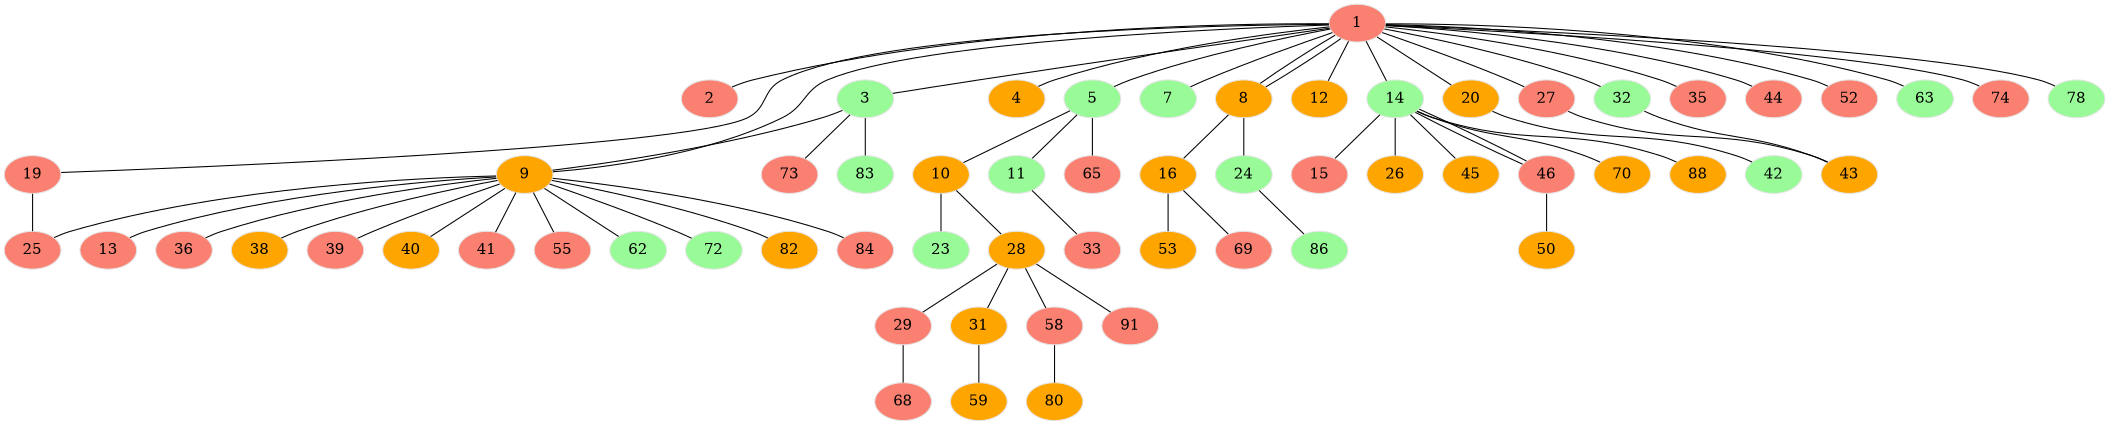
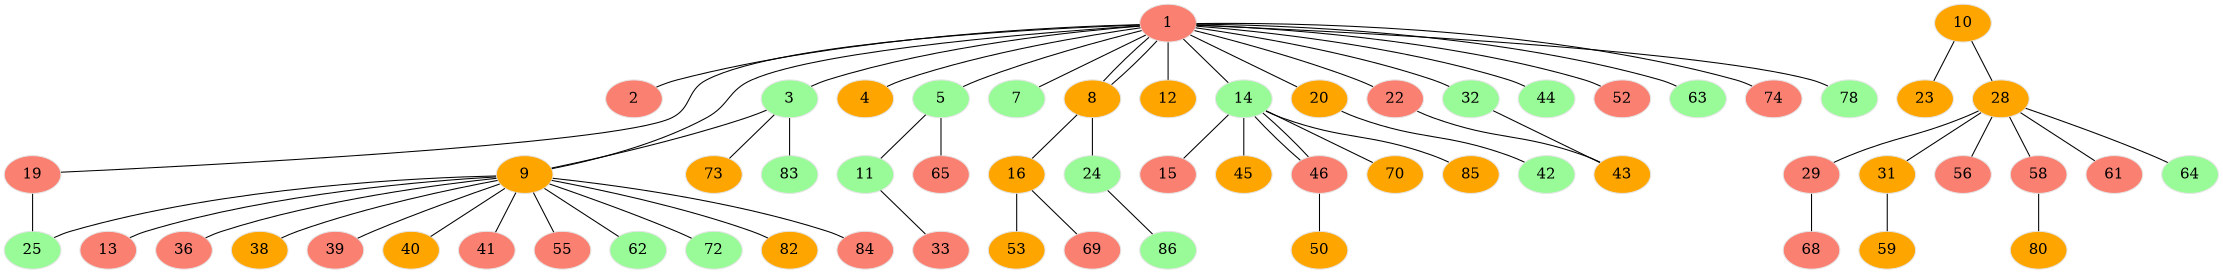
(1547, 99) -> (1395, 99)
(1698, 99) -> none
(1774, 99) -> (1547, 99)
(1017, 137) -> none
(790, 175) -> (714, 175)
(1395, 175) -> none
(1698, 175) -> (1471, 175)
none -> (1963, 175)
none -> (2190, 175)
(33, 250) -> (33, 250)
(941, 250) -> (1925, 99)
(1130, 326) -> (2114, 175)
